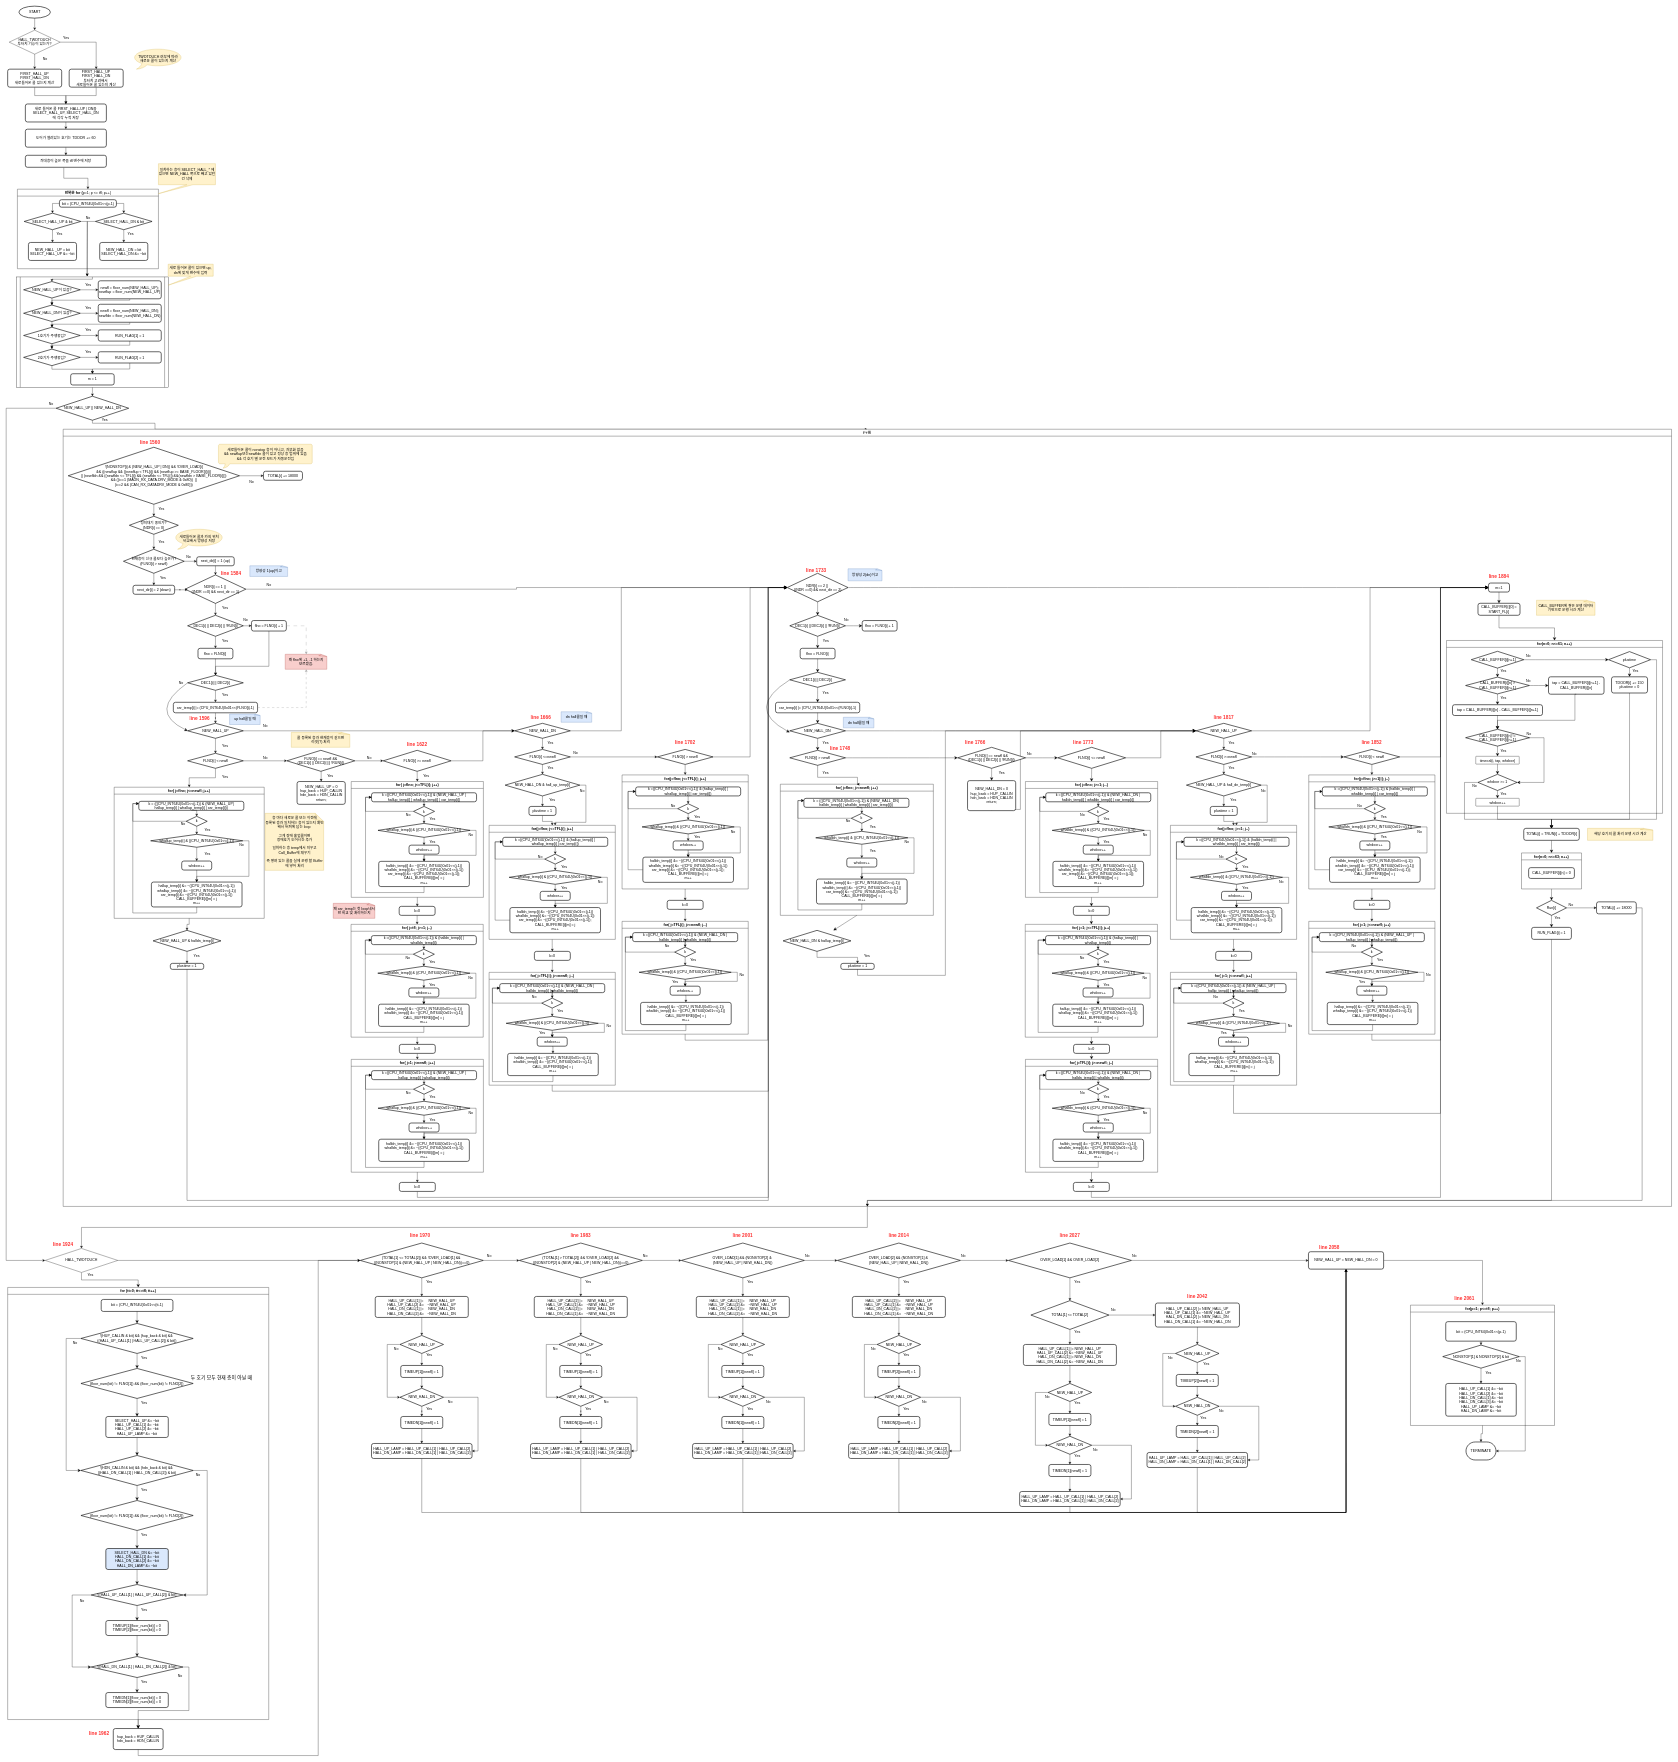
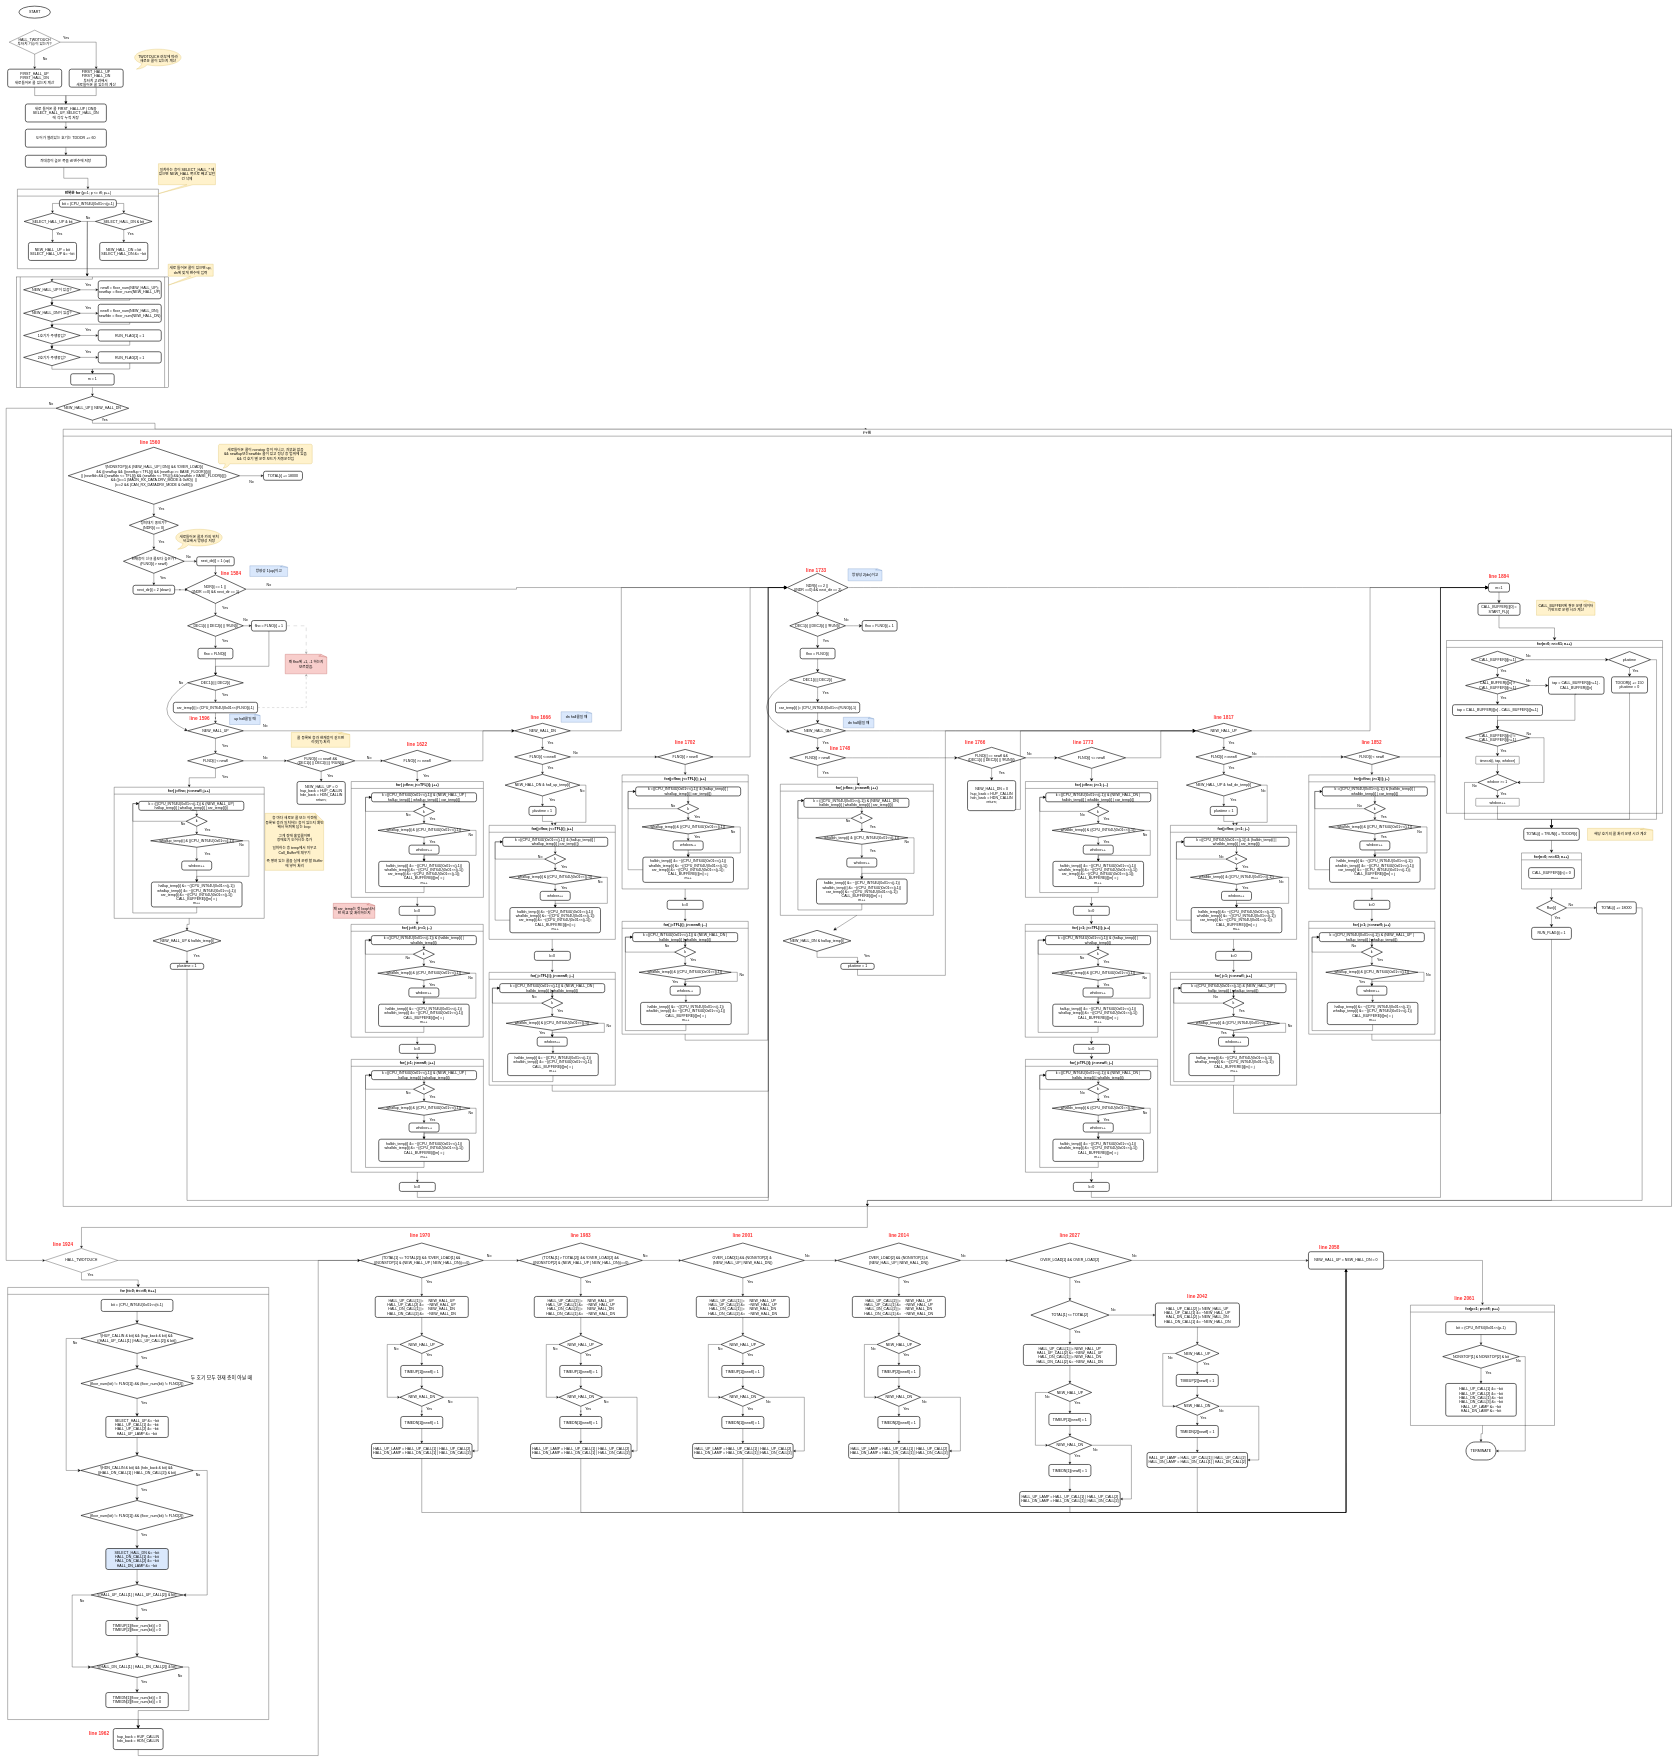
(35, 27) -> none
(306, 662) -> (306, 664)
(1481, 1331) -> (1481, 1328)
